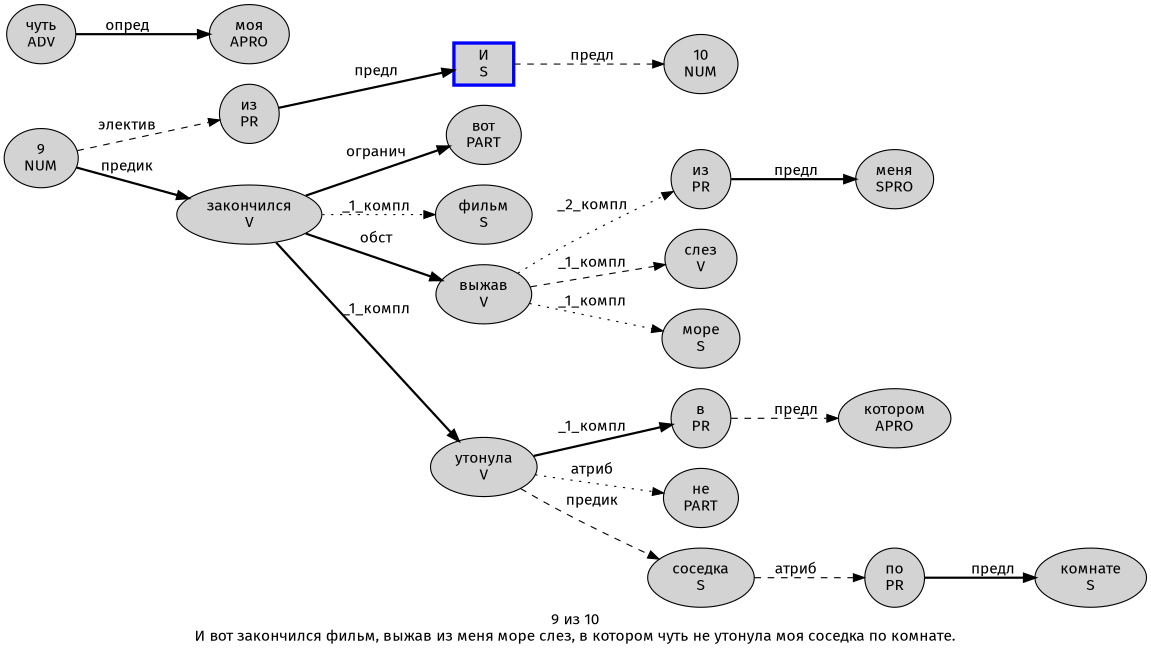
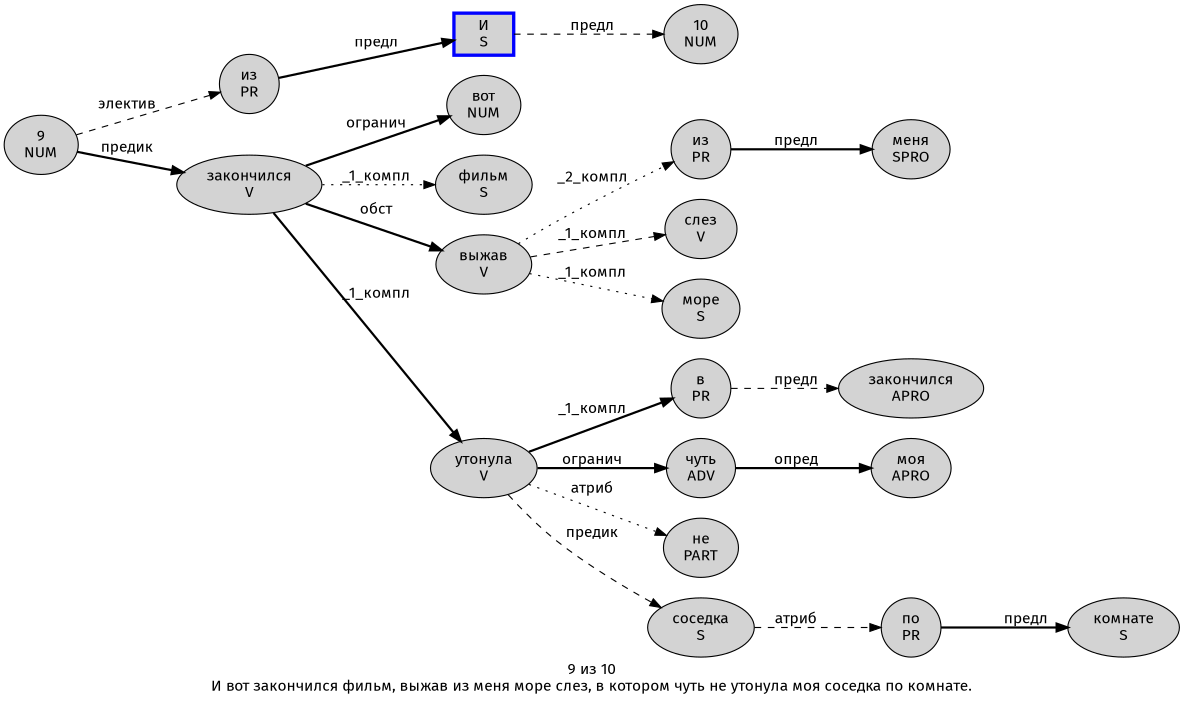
(484, 135) -> (484, 105)
(895, 418) -> (911, 388)
none -> (596, 468)
